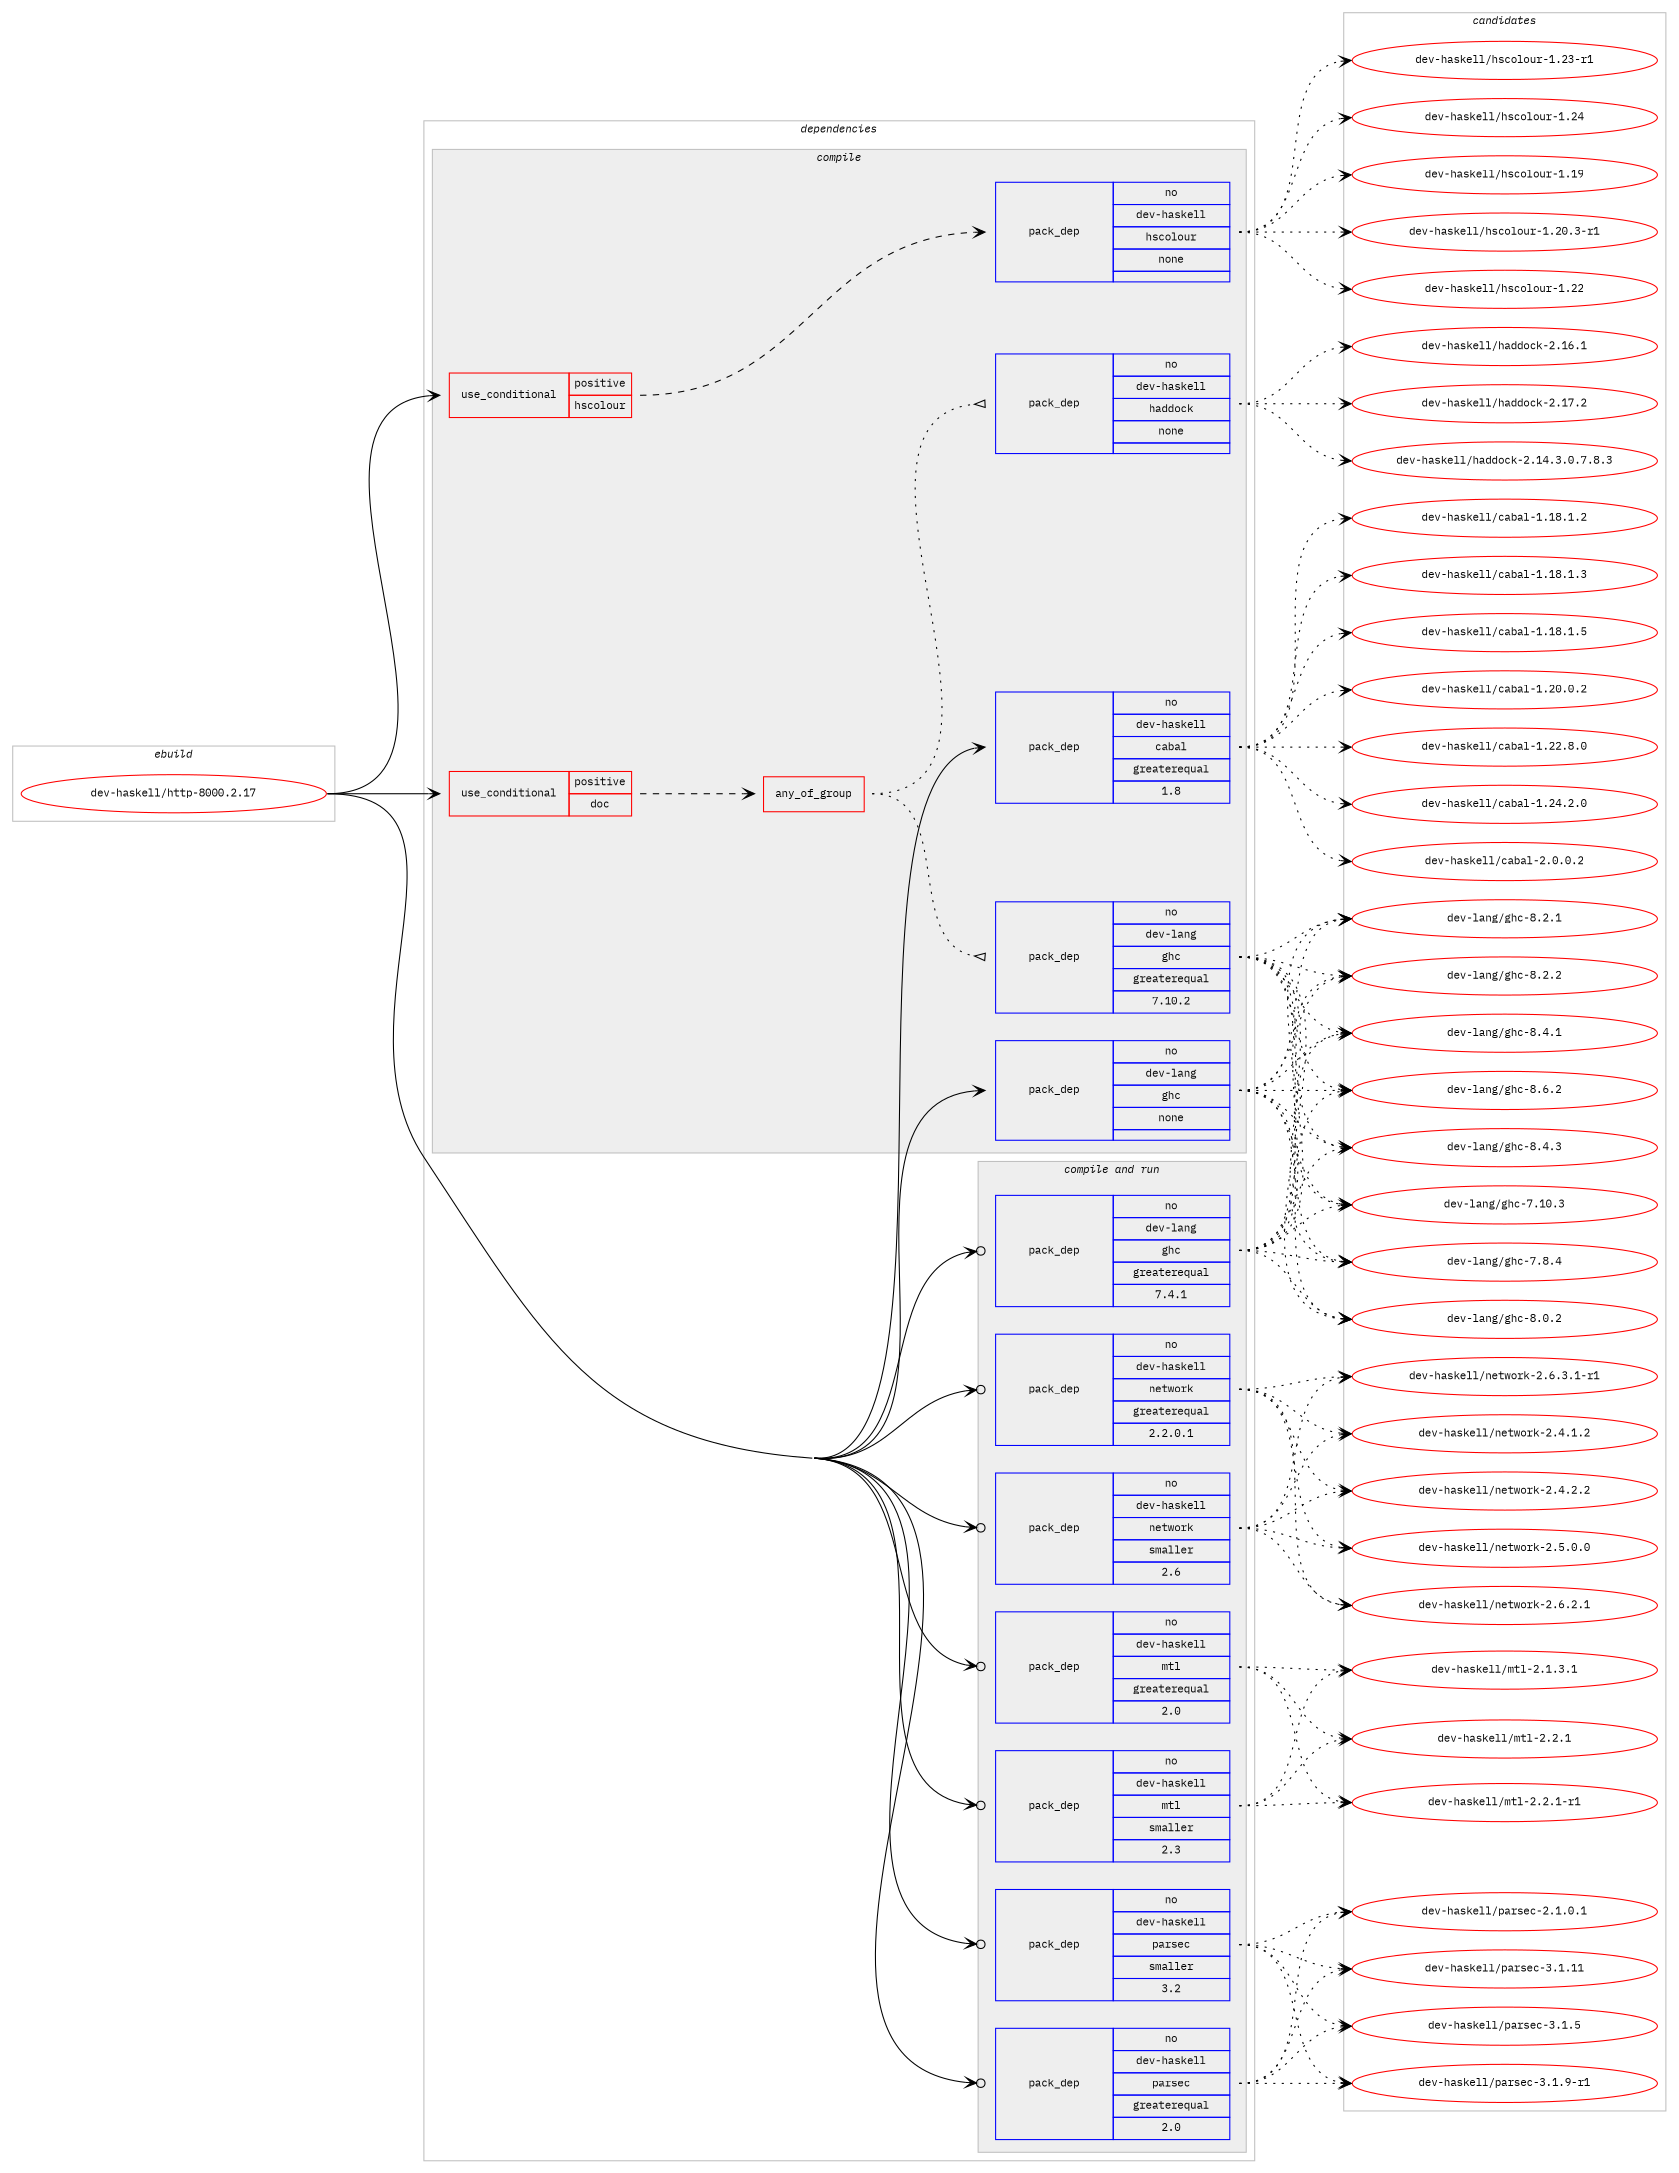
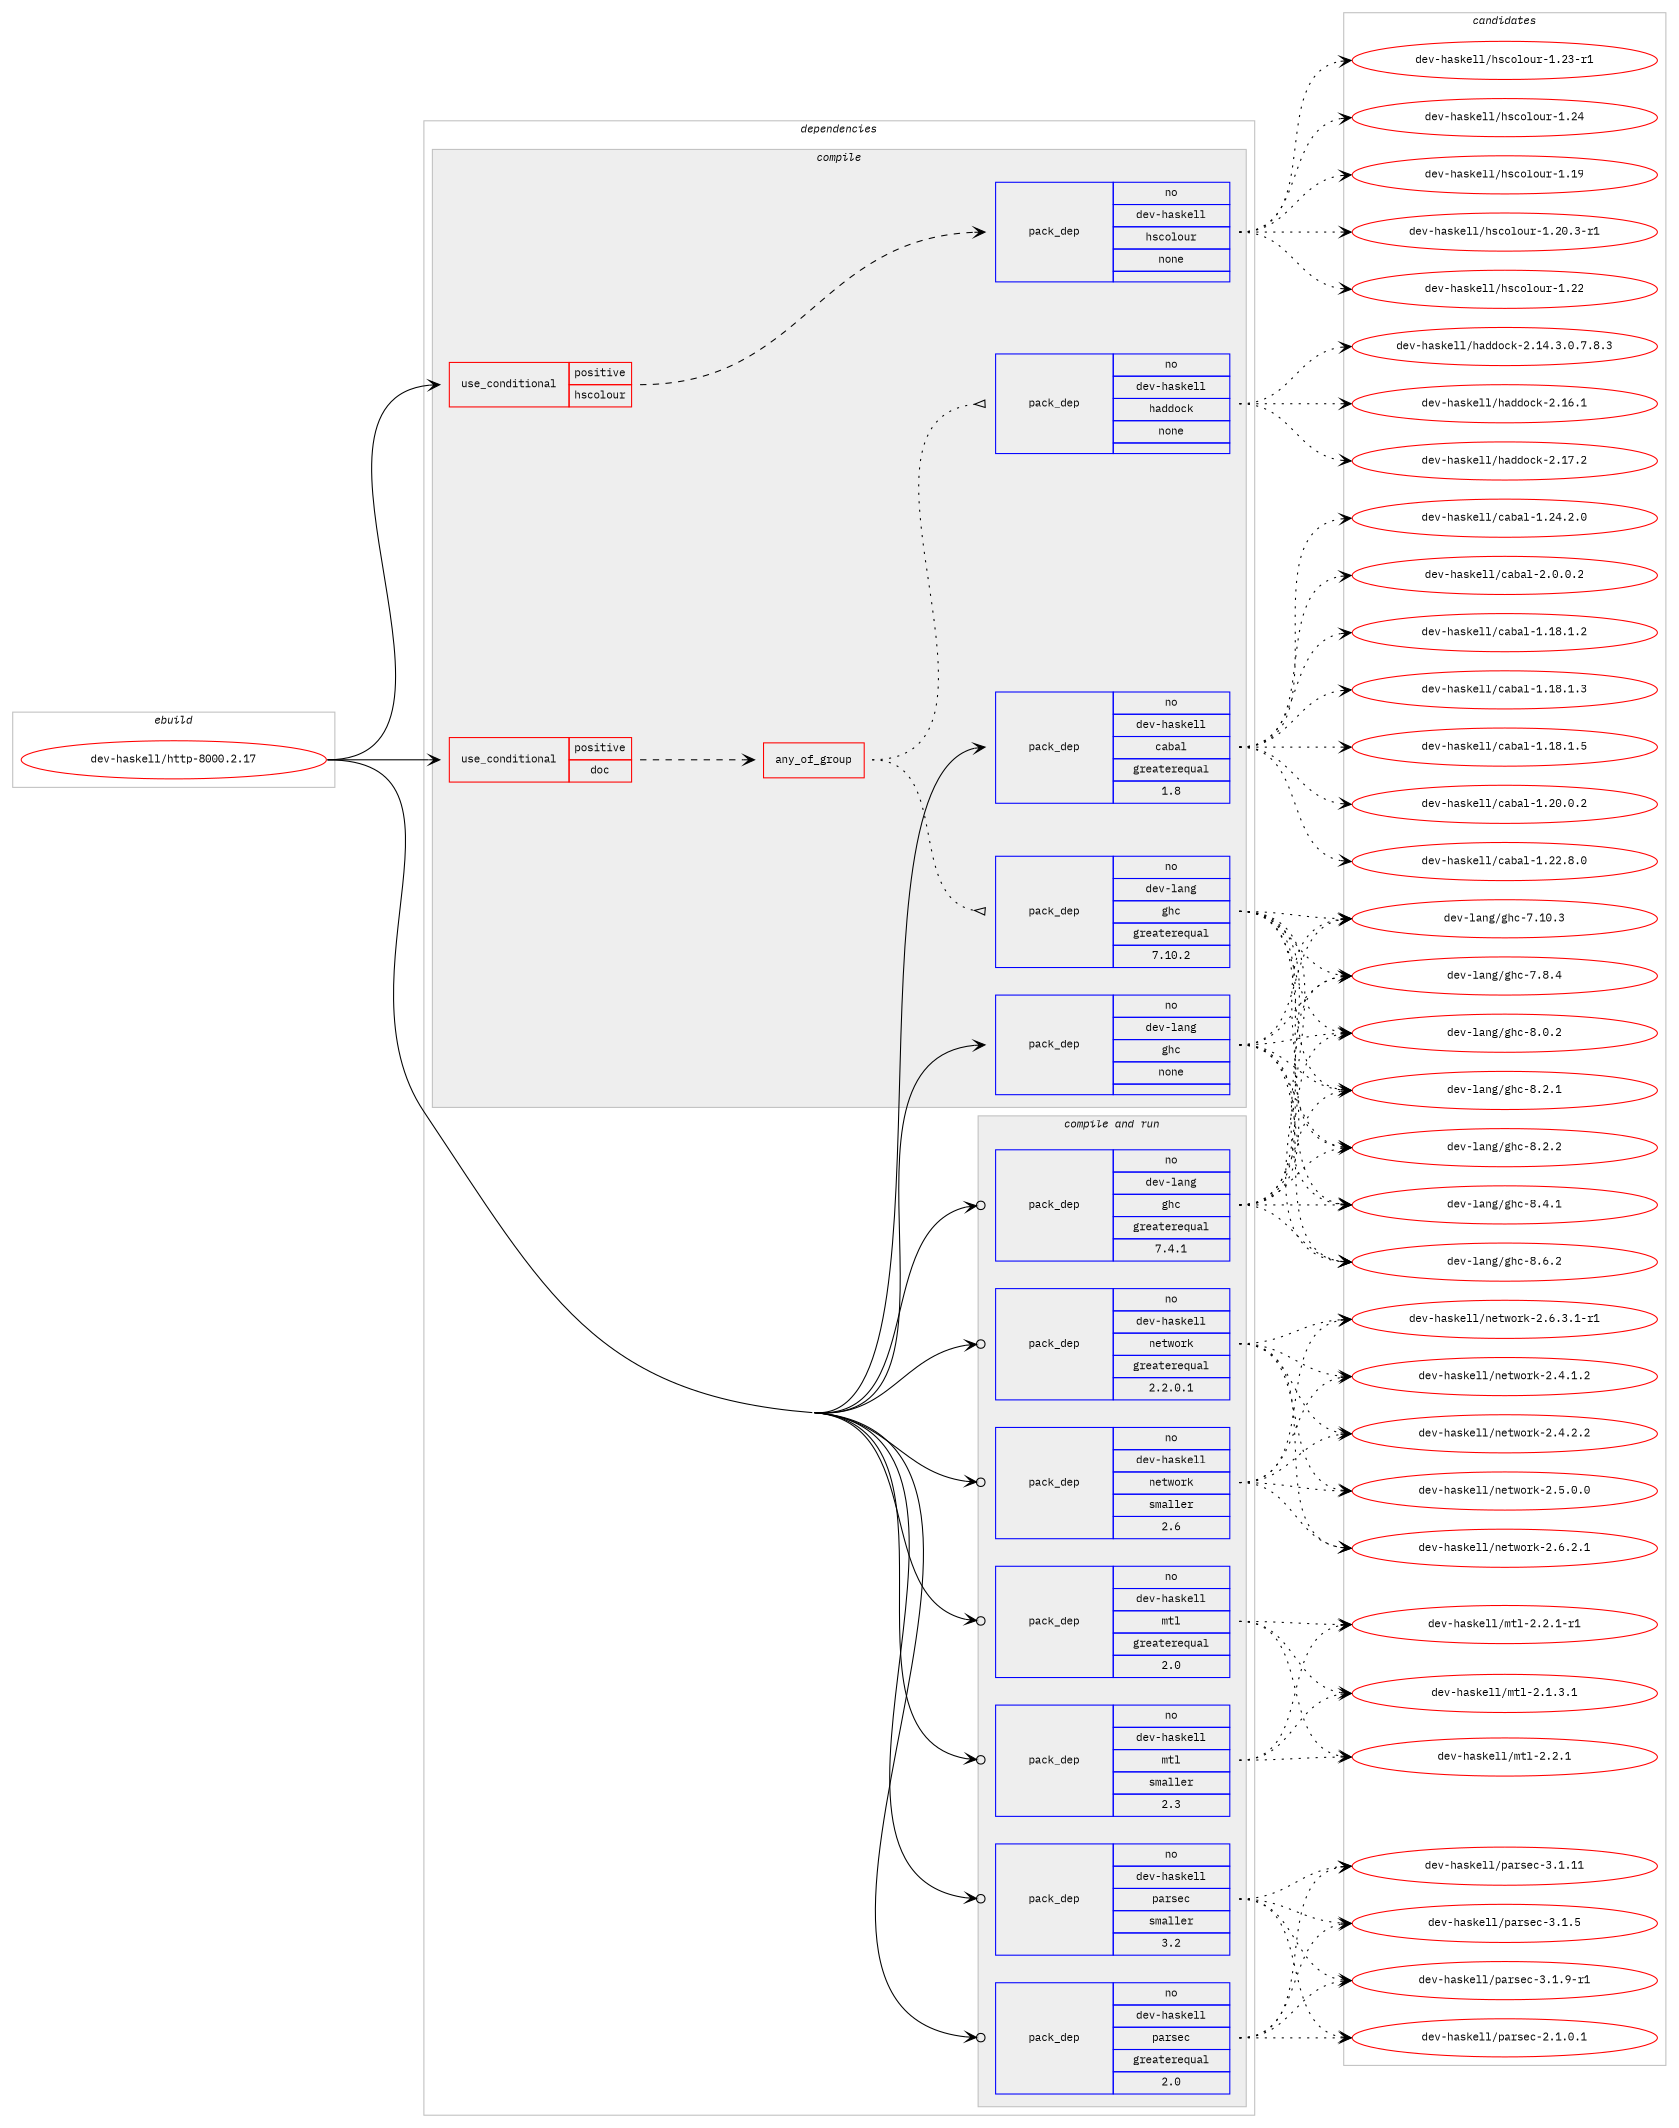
(1505, 1148) -> none
